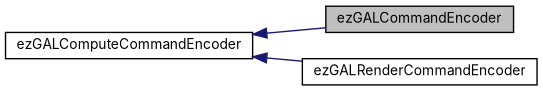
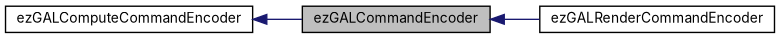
(285, 60) -> (522, 19)
